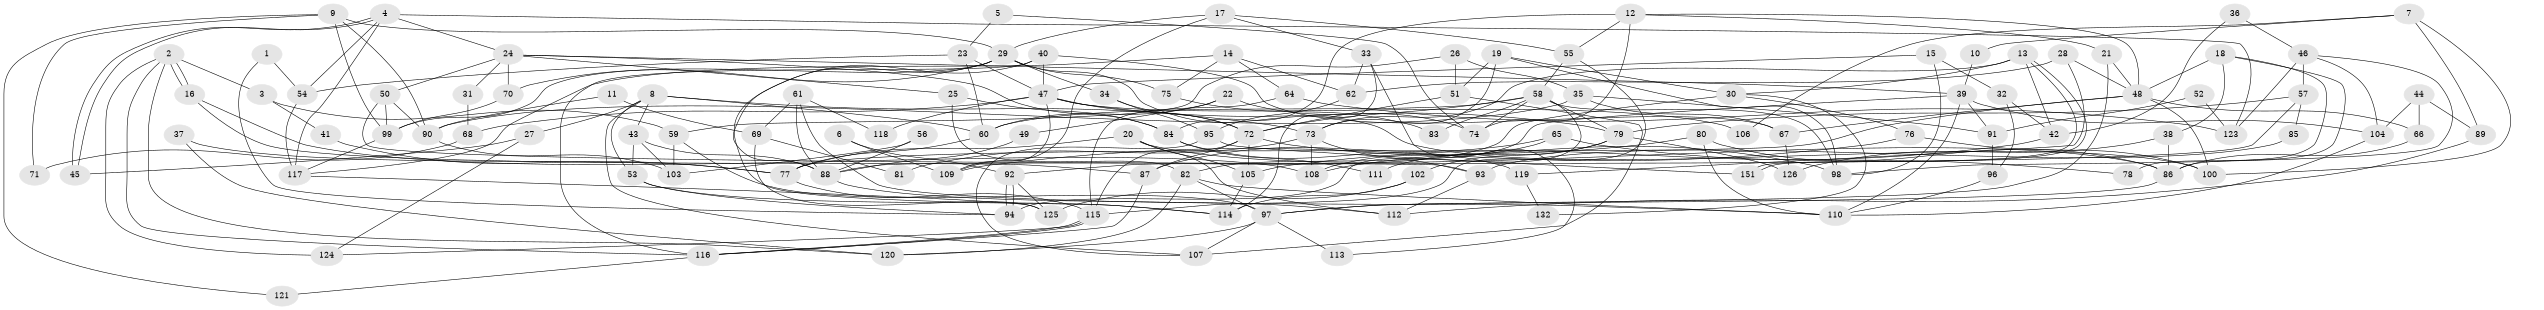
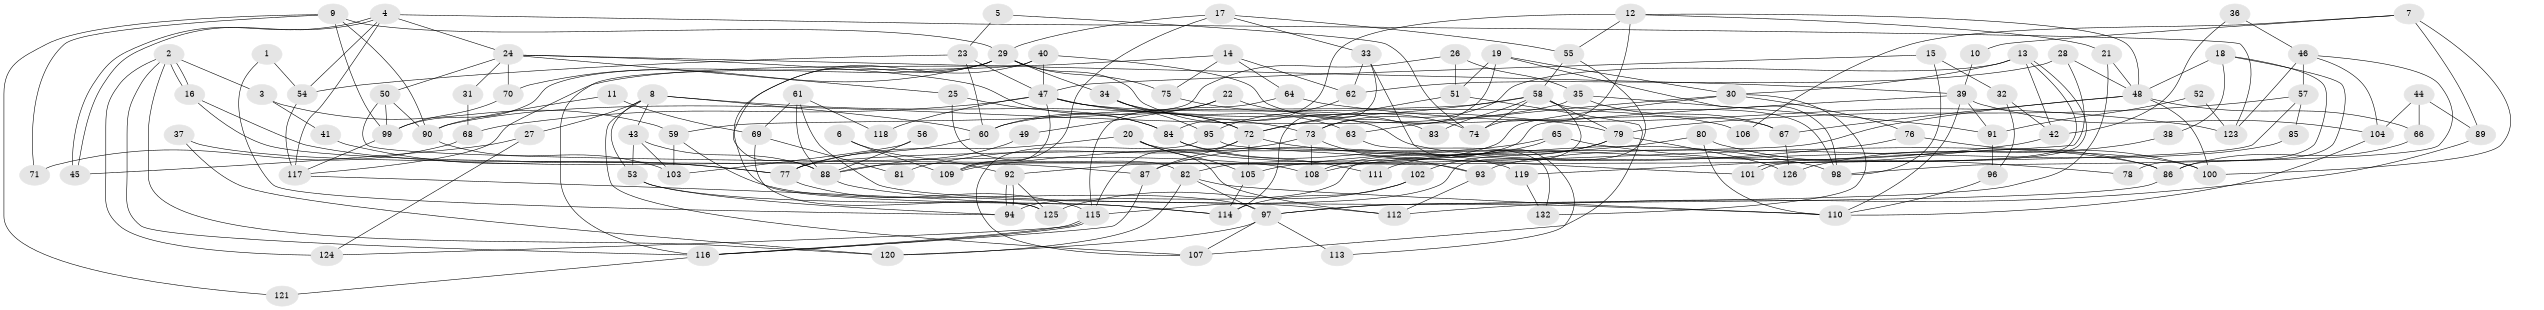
none -> (1351, 135)
(2168, 151) -> none
(1748, 175) -> (1748, 175)
